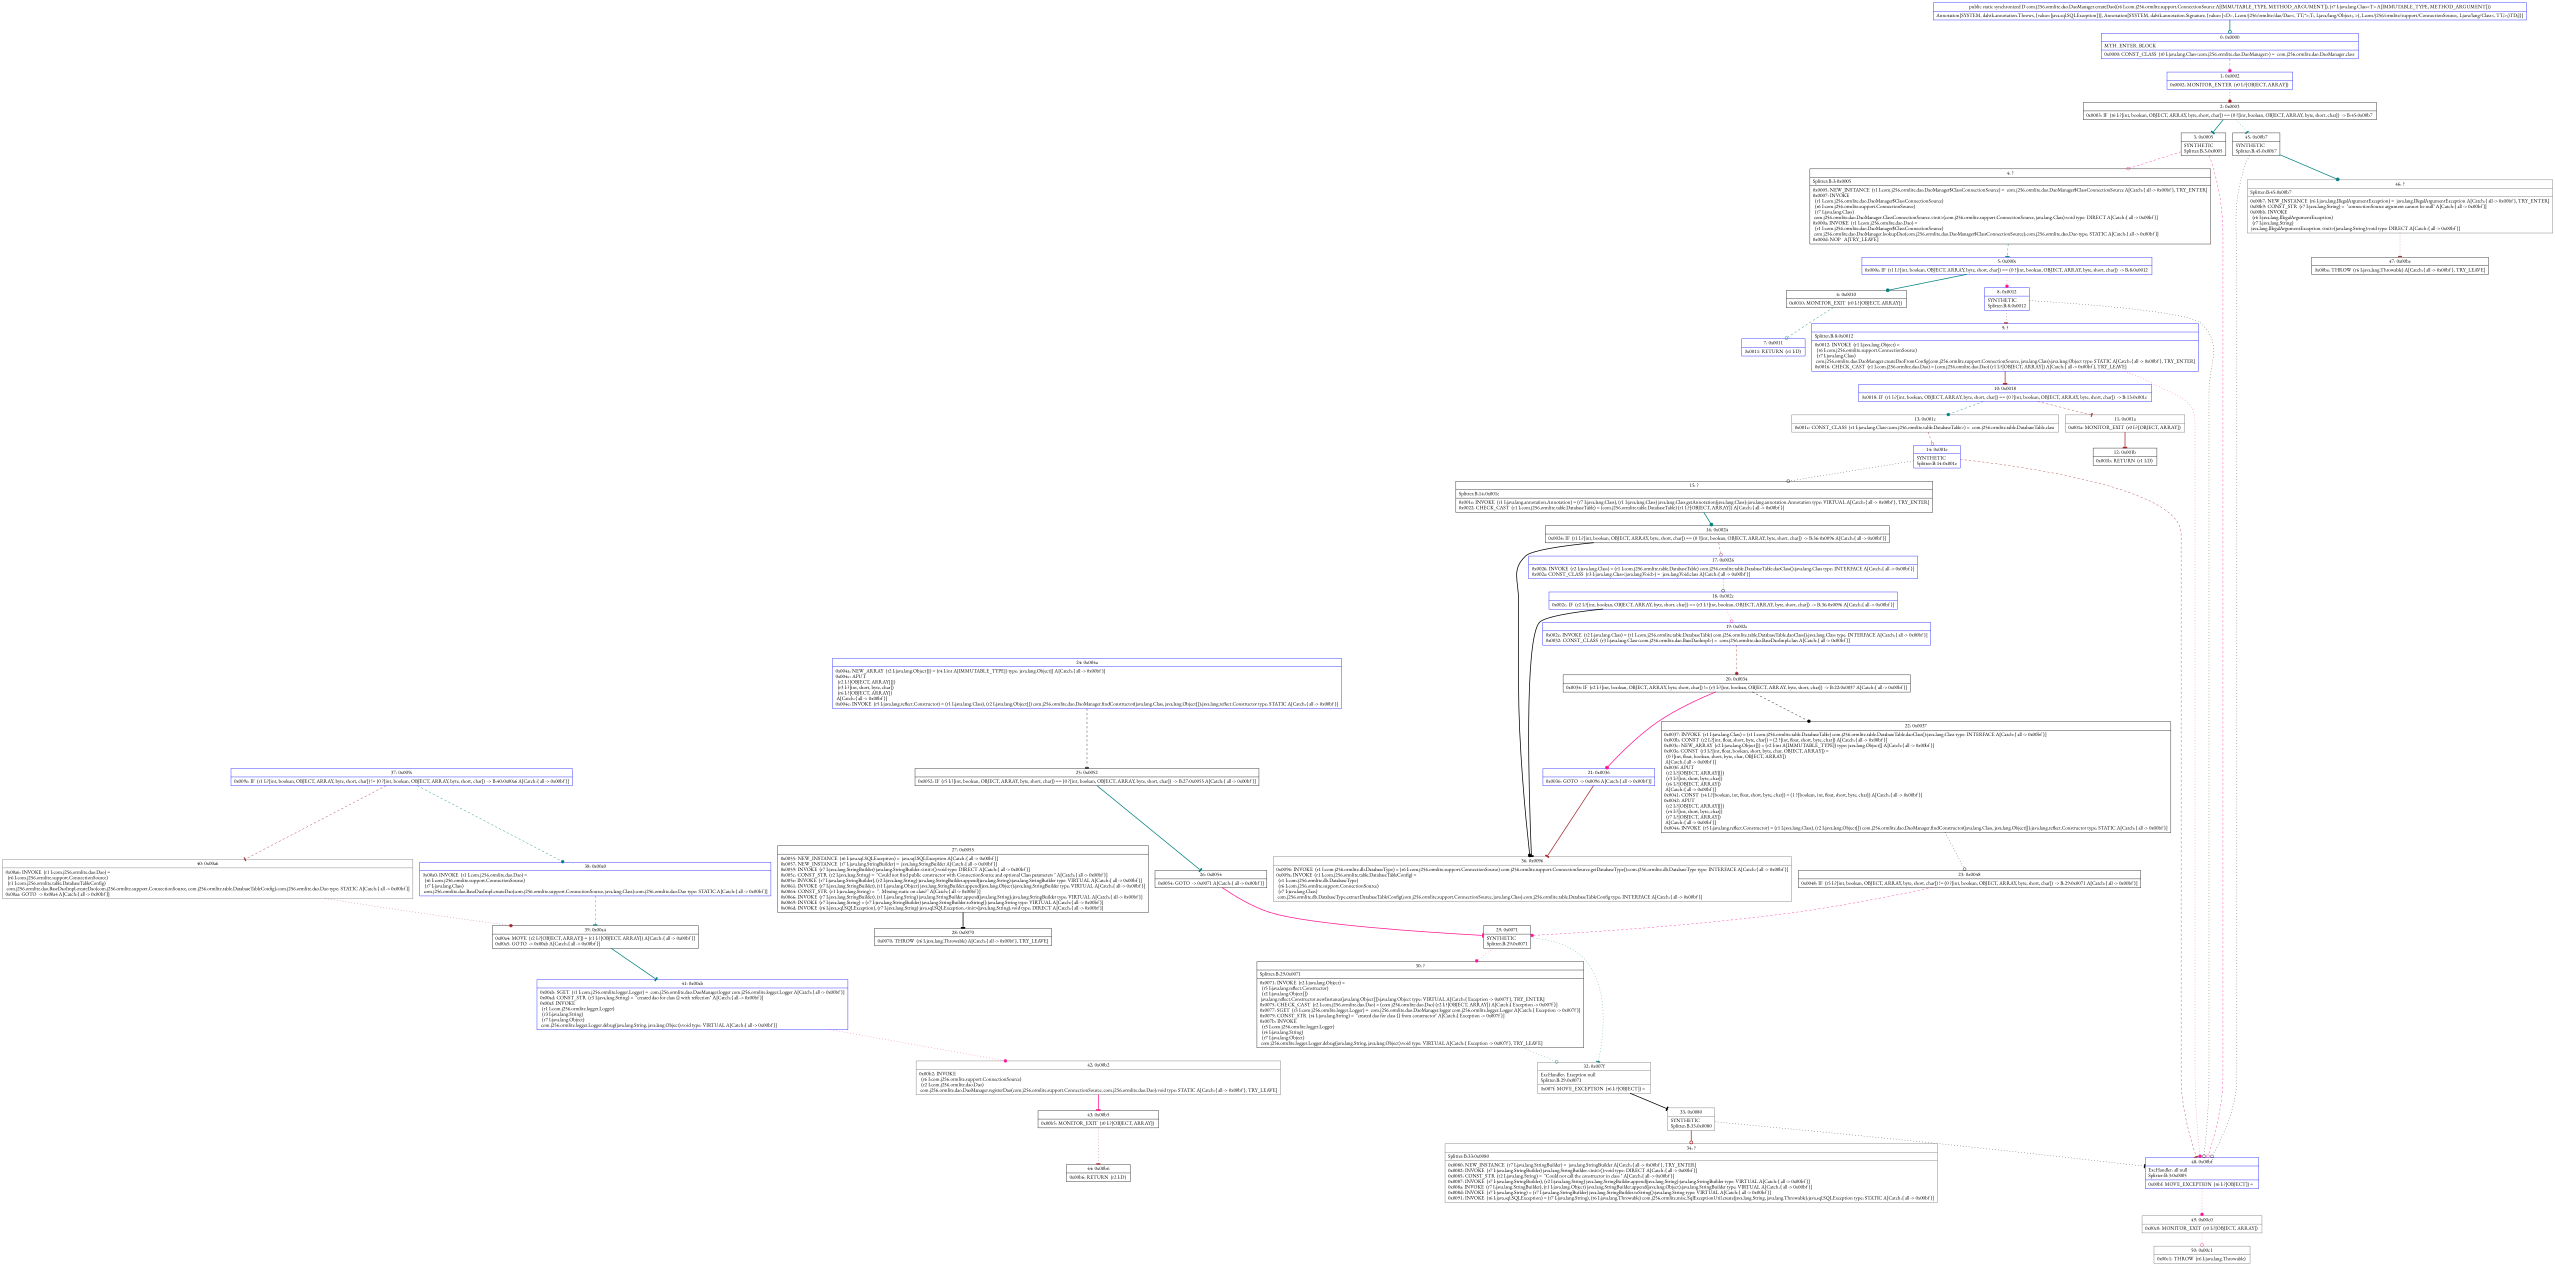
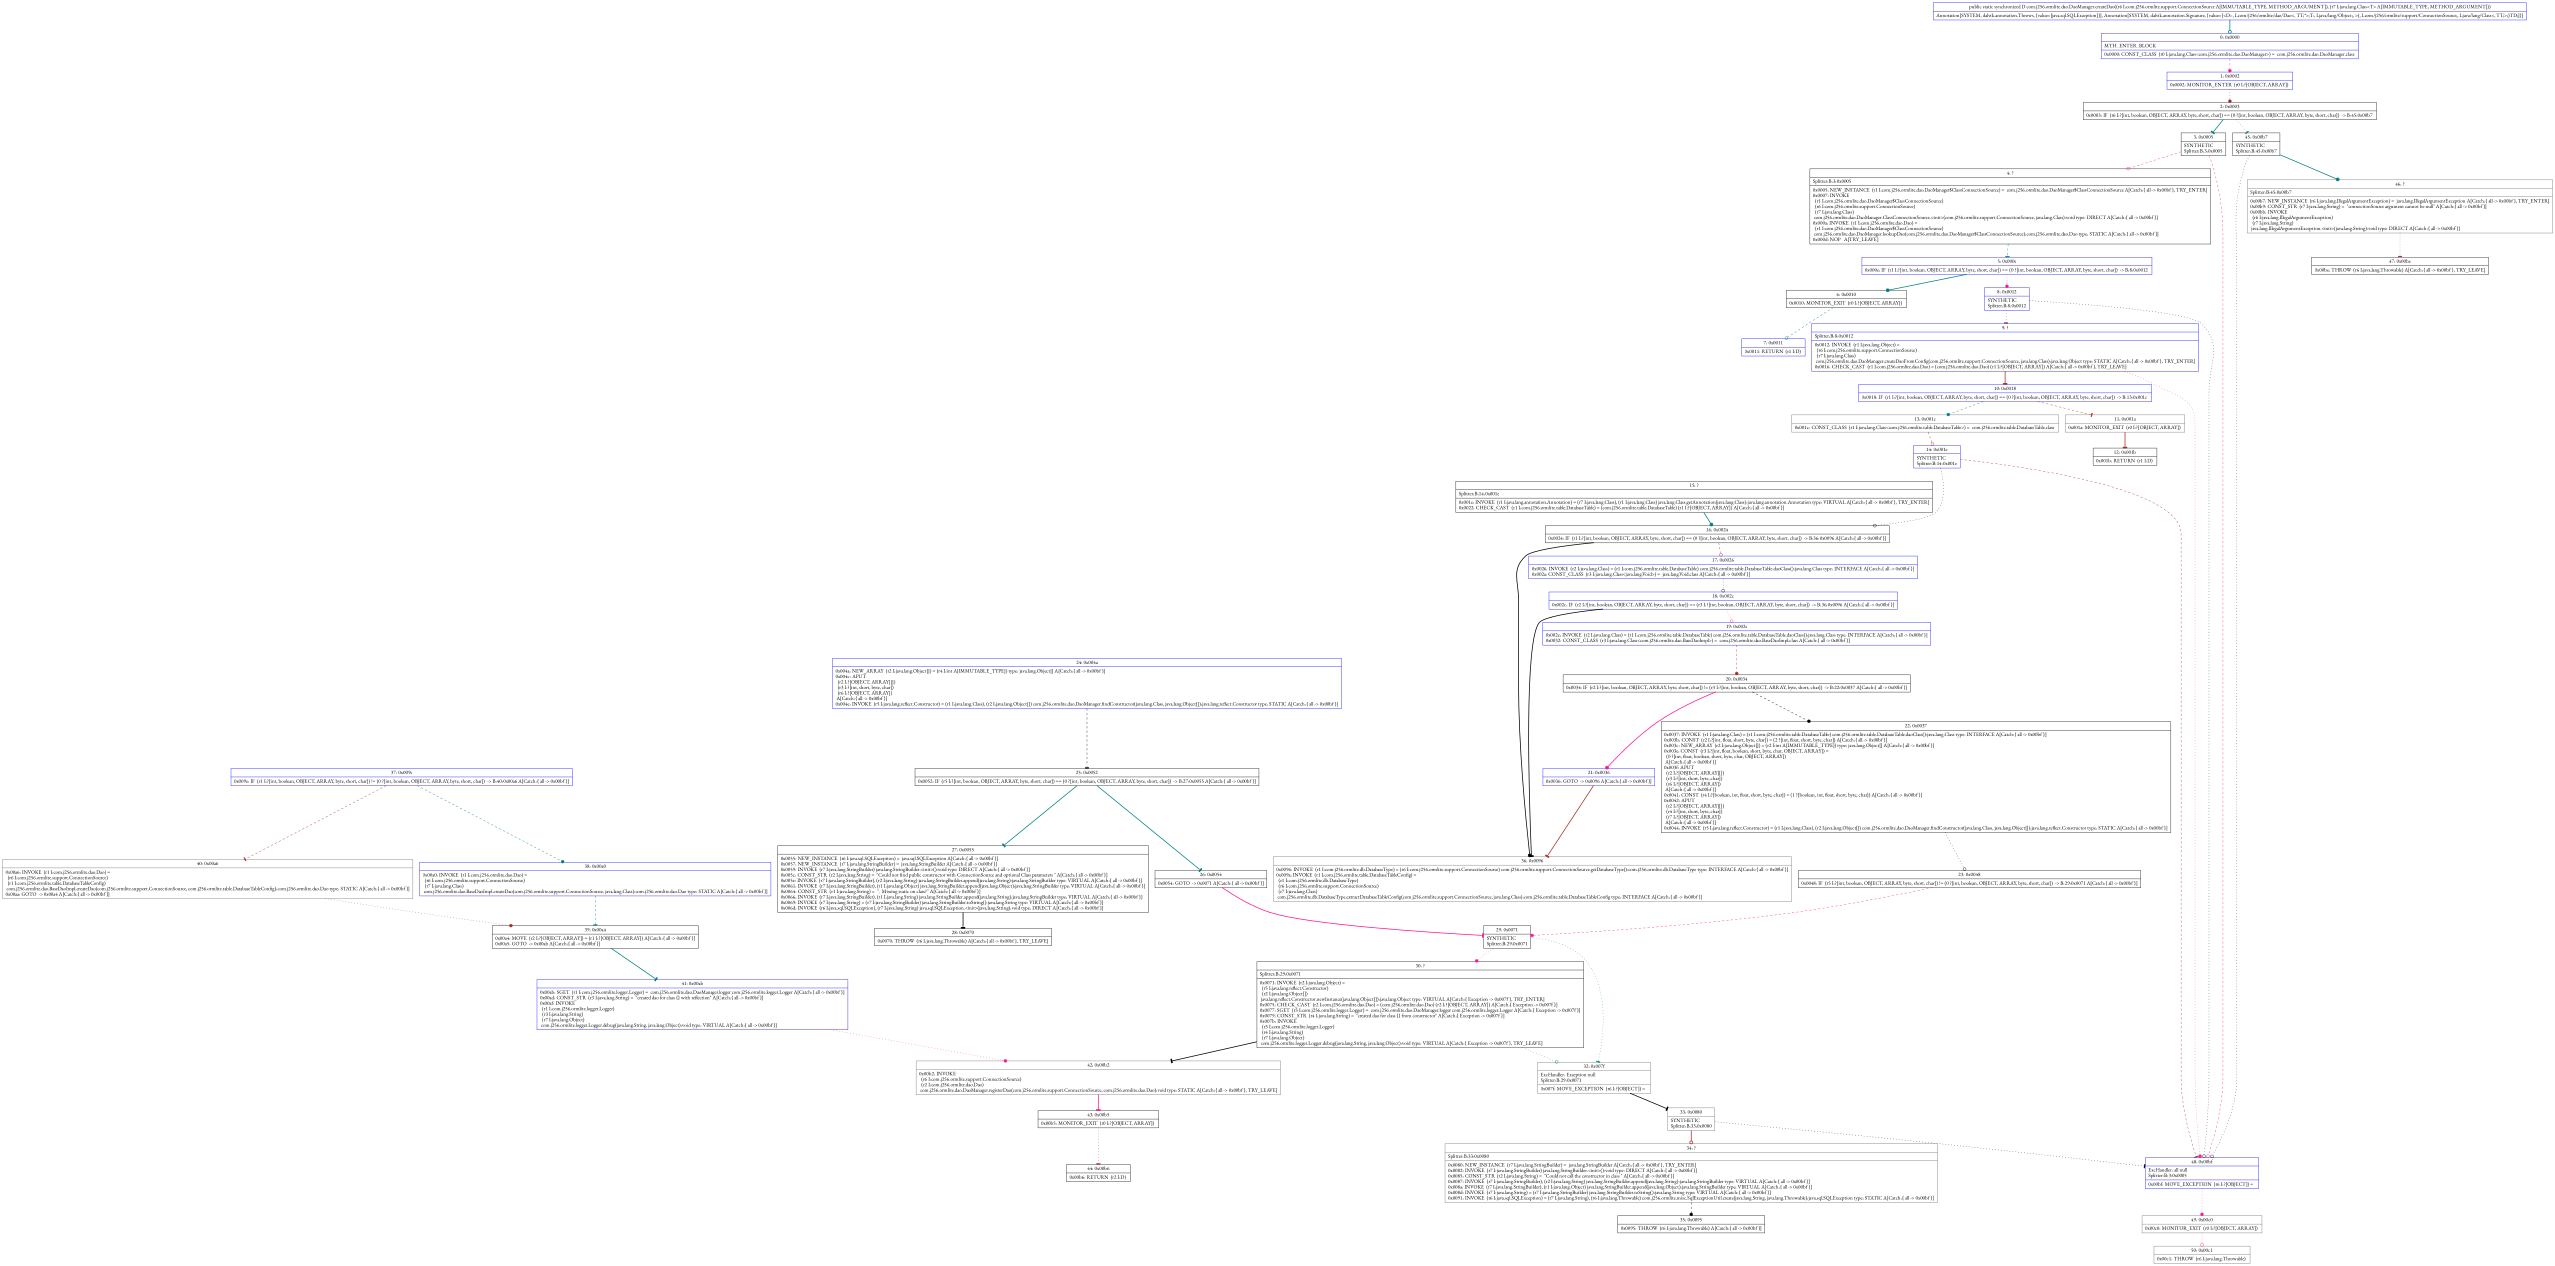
(1852, 471) -> (1929, 516)
none -> (1041, 815)
none -> (1215, 1051)
none -> (1691, 1224)
